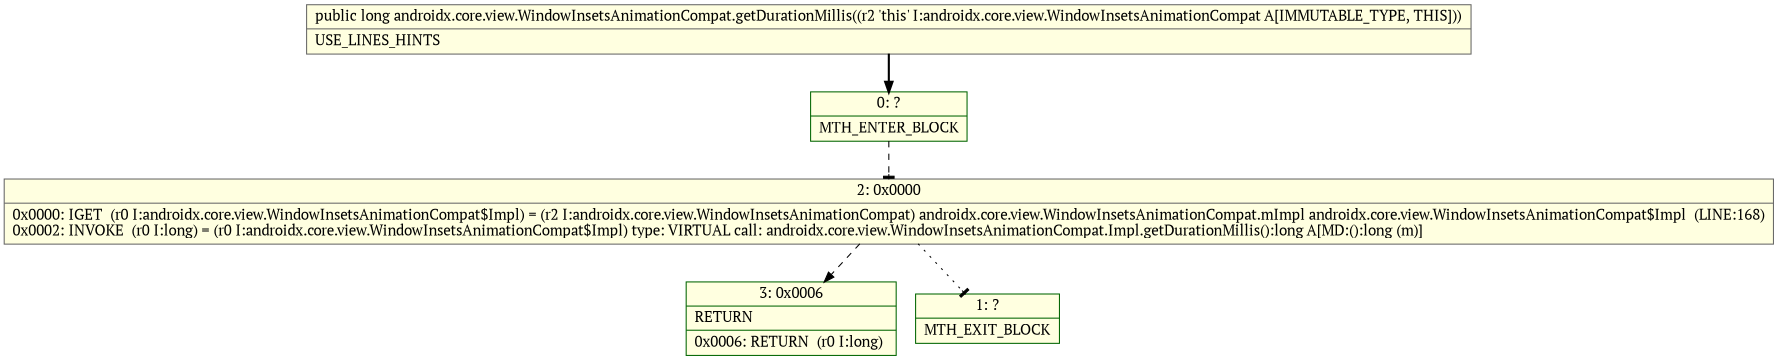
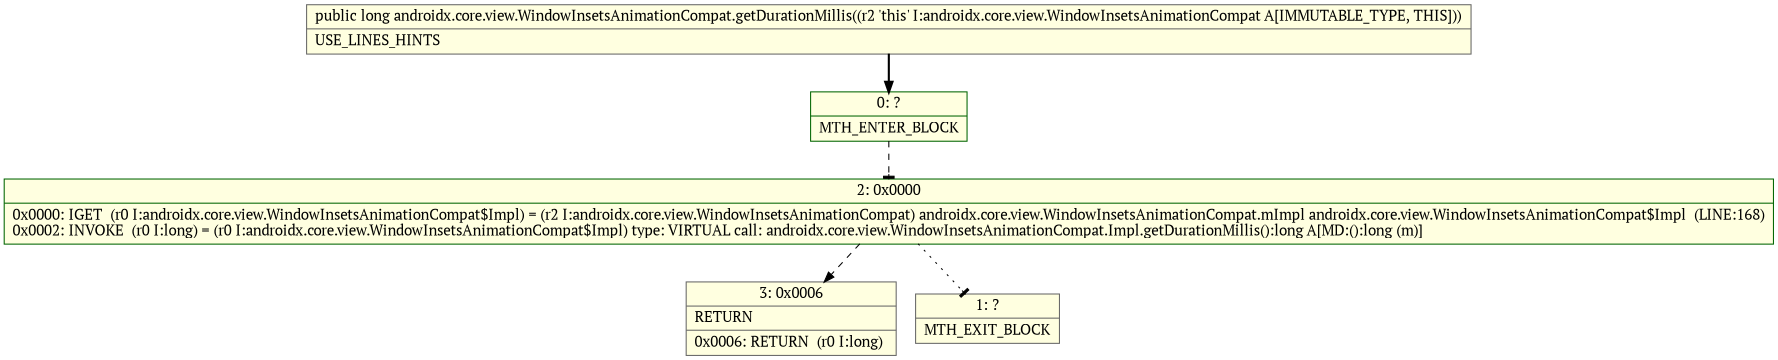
(889, 212) -> (889, 212)
(791, 319) -> (791, 319)
(988, 319) -> (988, 319)
